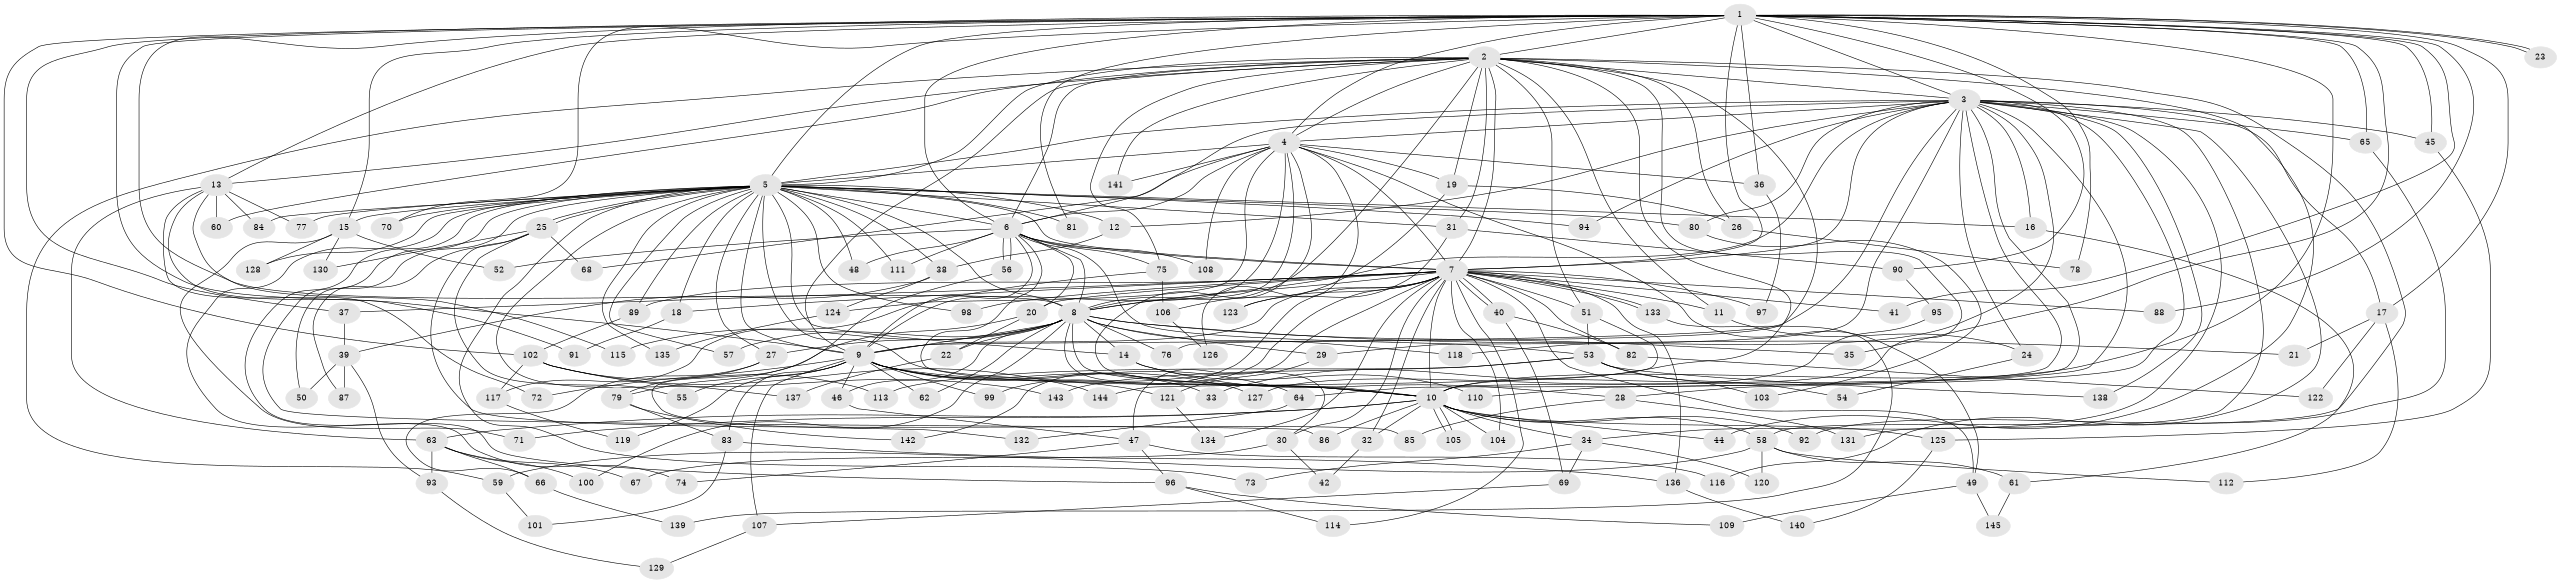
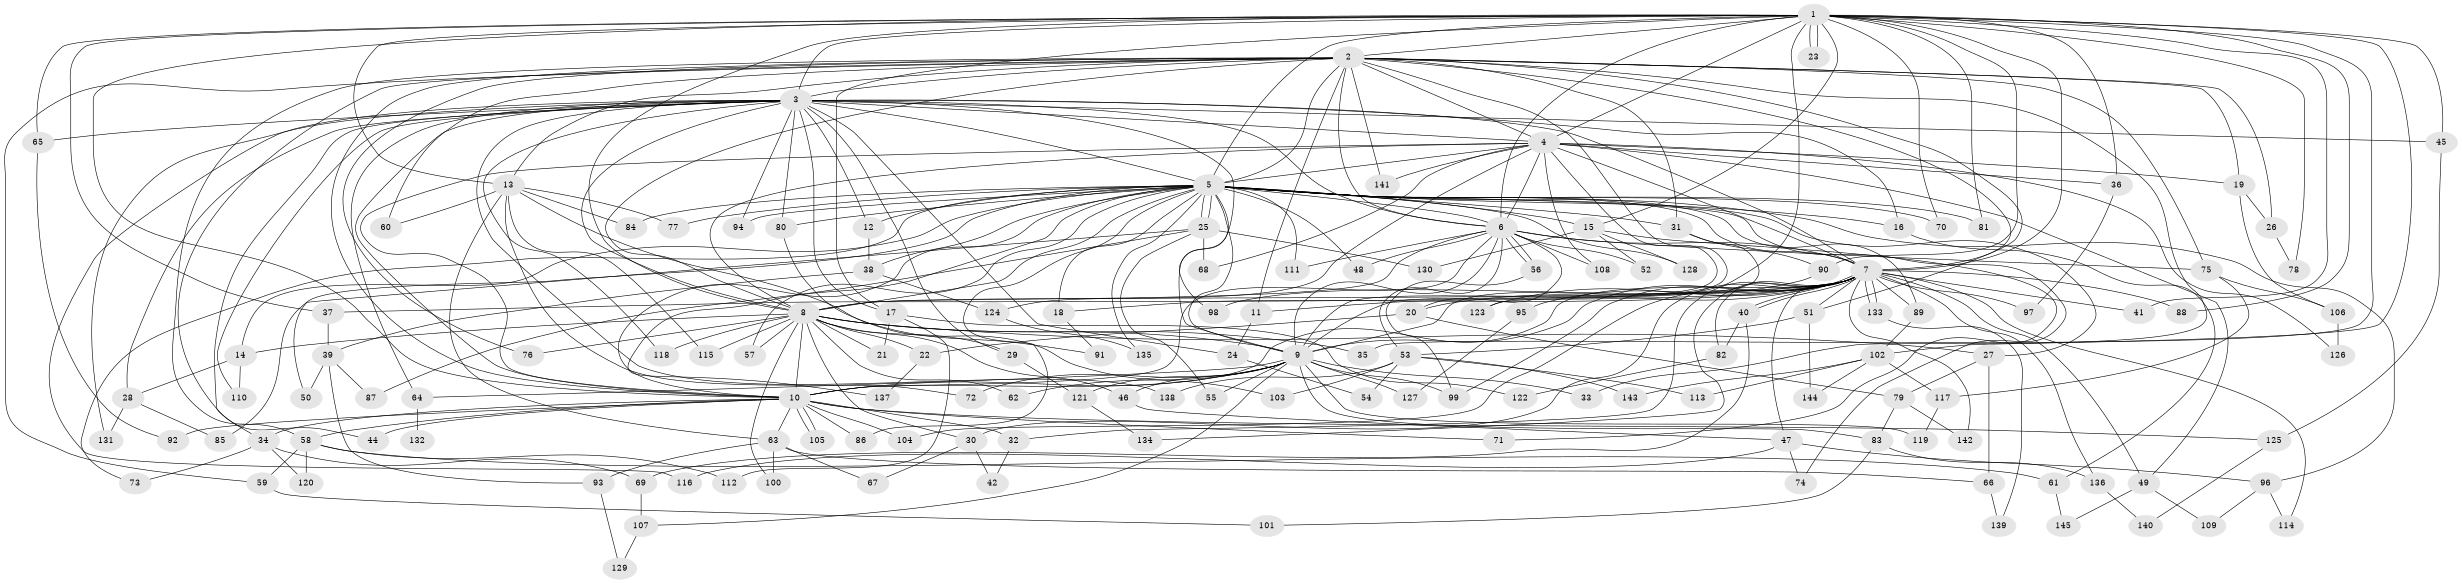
(660, 407) -> (1416, 284)
